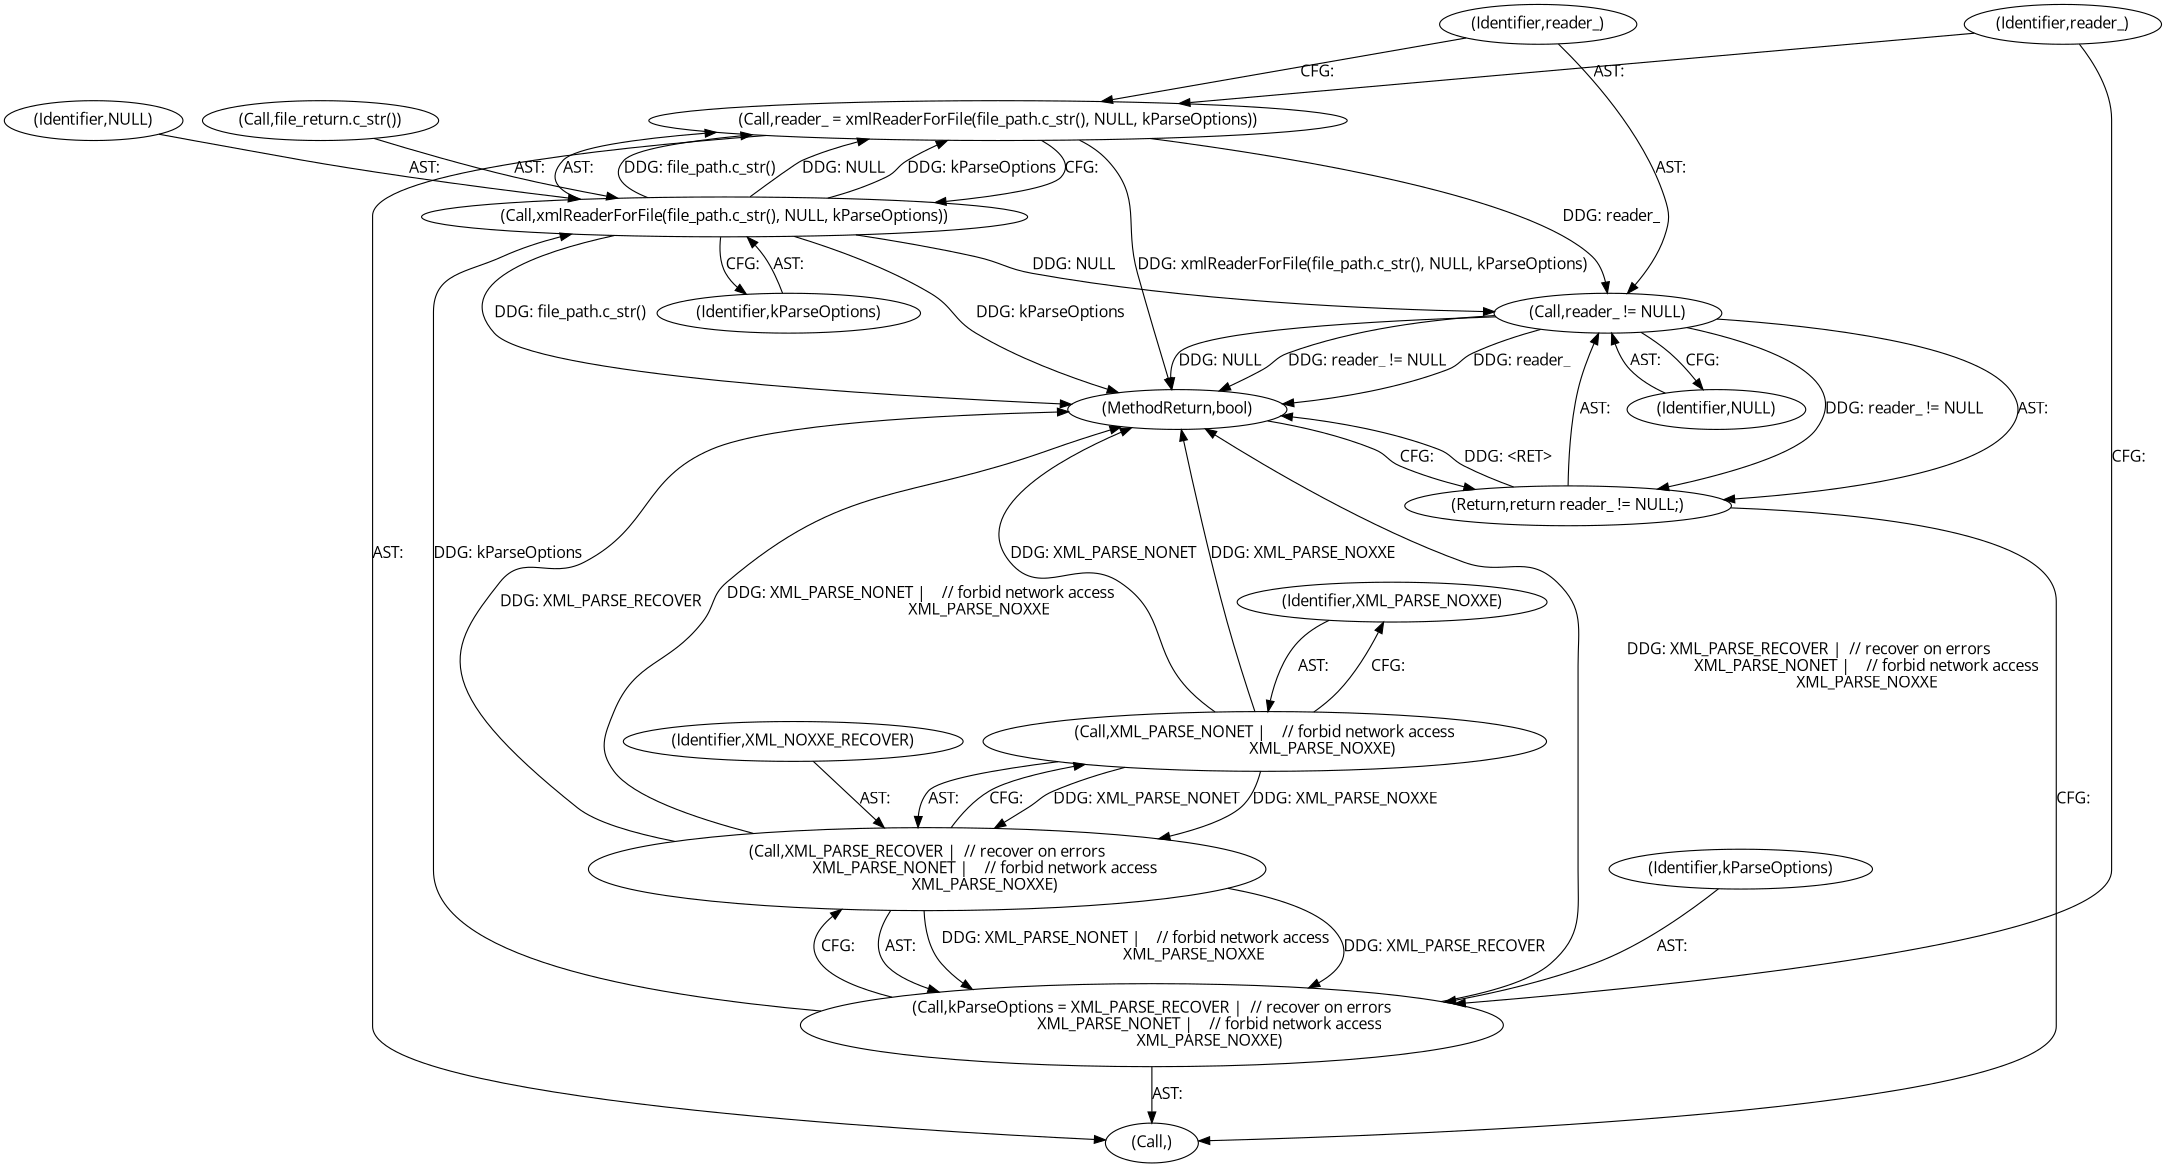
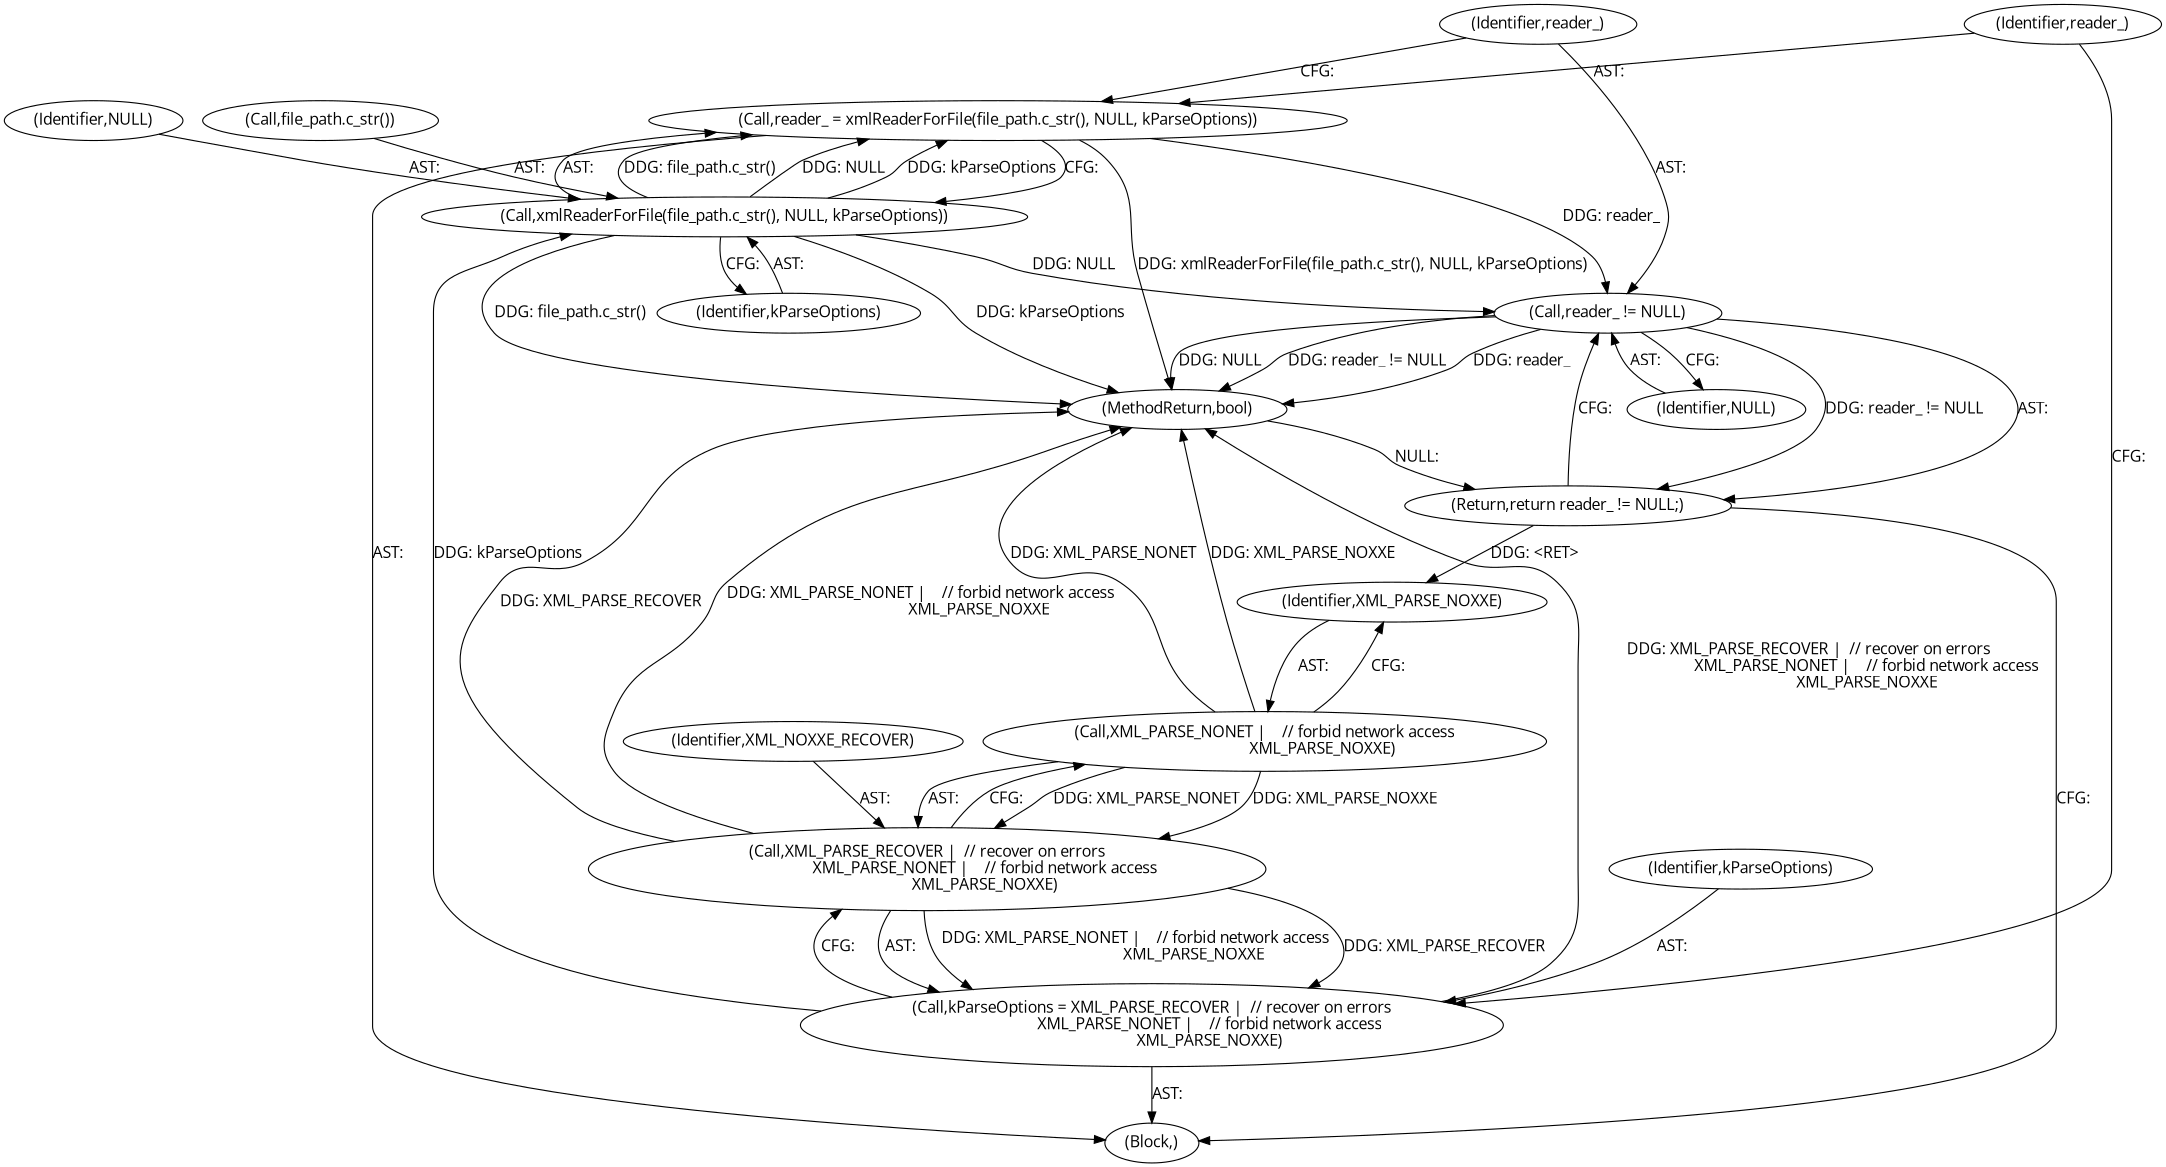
(321, 121) -> (321, 121)
(1597, 410) -> (1597, 410)
(1407, 439) -> (1485, 551)
(1419, 458) -> (1419, 458)
(1152, 1143) -> (1152, 1143)
